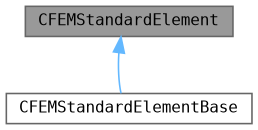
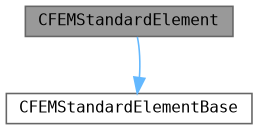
(119, 73) -> (140, 57)
